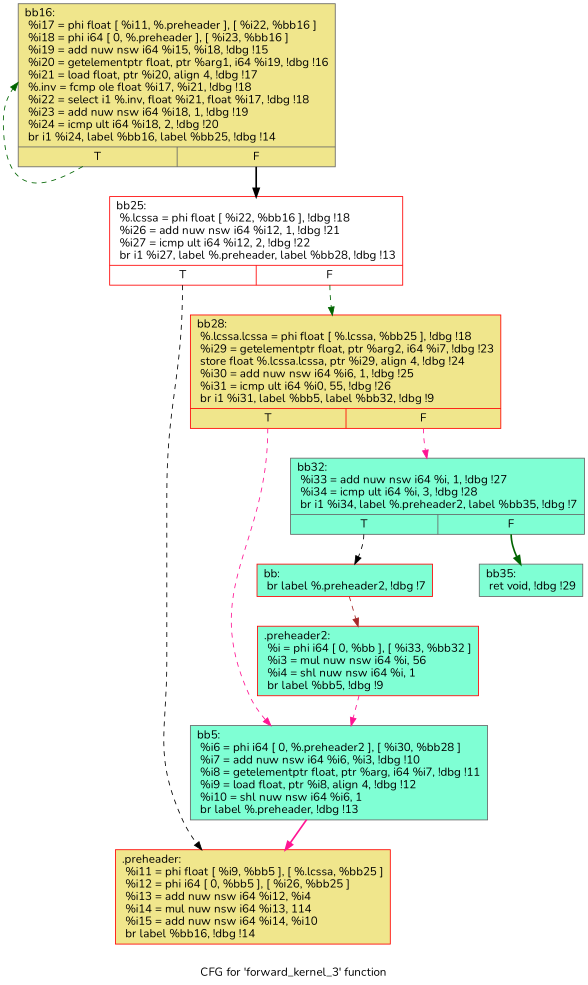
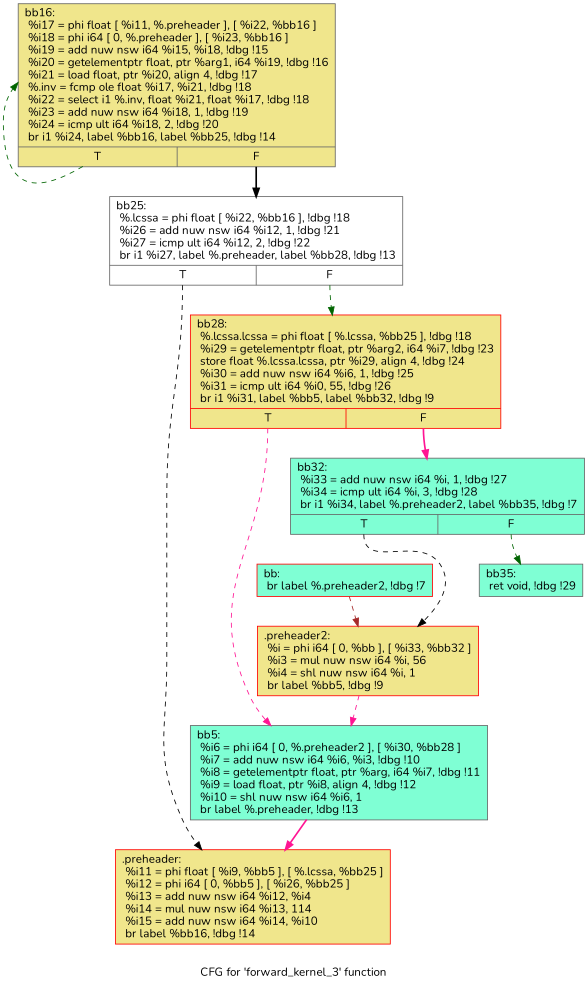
(256, 241) -> (256, 241)
(424, 439) -> (424, 439)
(362, 546) -> (430, 556)
(513, 546) -> (513, 546)
(368, 661) -> (368, 661)
